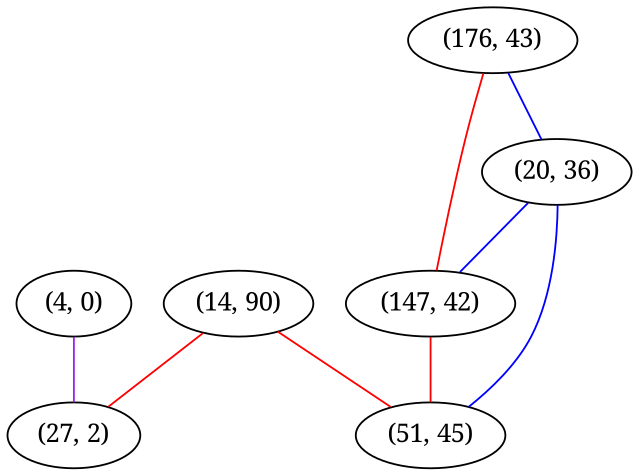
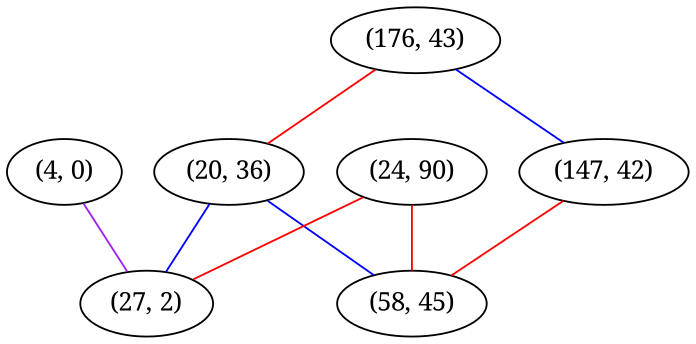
(525, 106) -> (322, 107)
(458, 171) -> (510, 106)
(494, 237) -> (188, 238)
(239, 304) -> (412, 172)
(431, 435) -> (412, 304)
